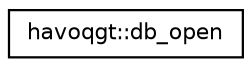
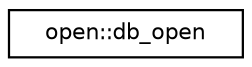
(126, 34) -> (126, 34)
